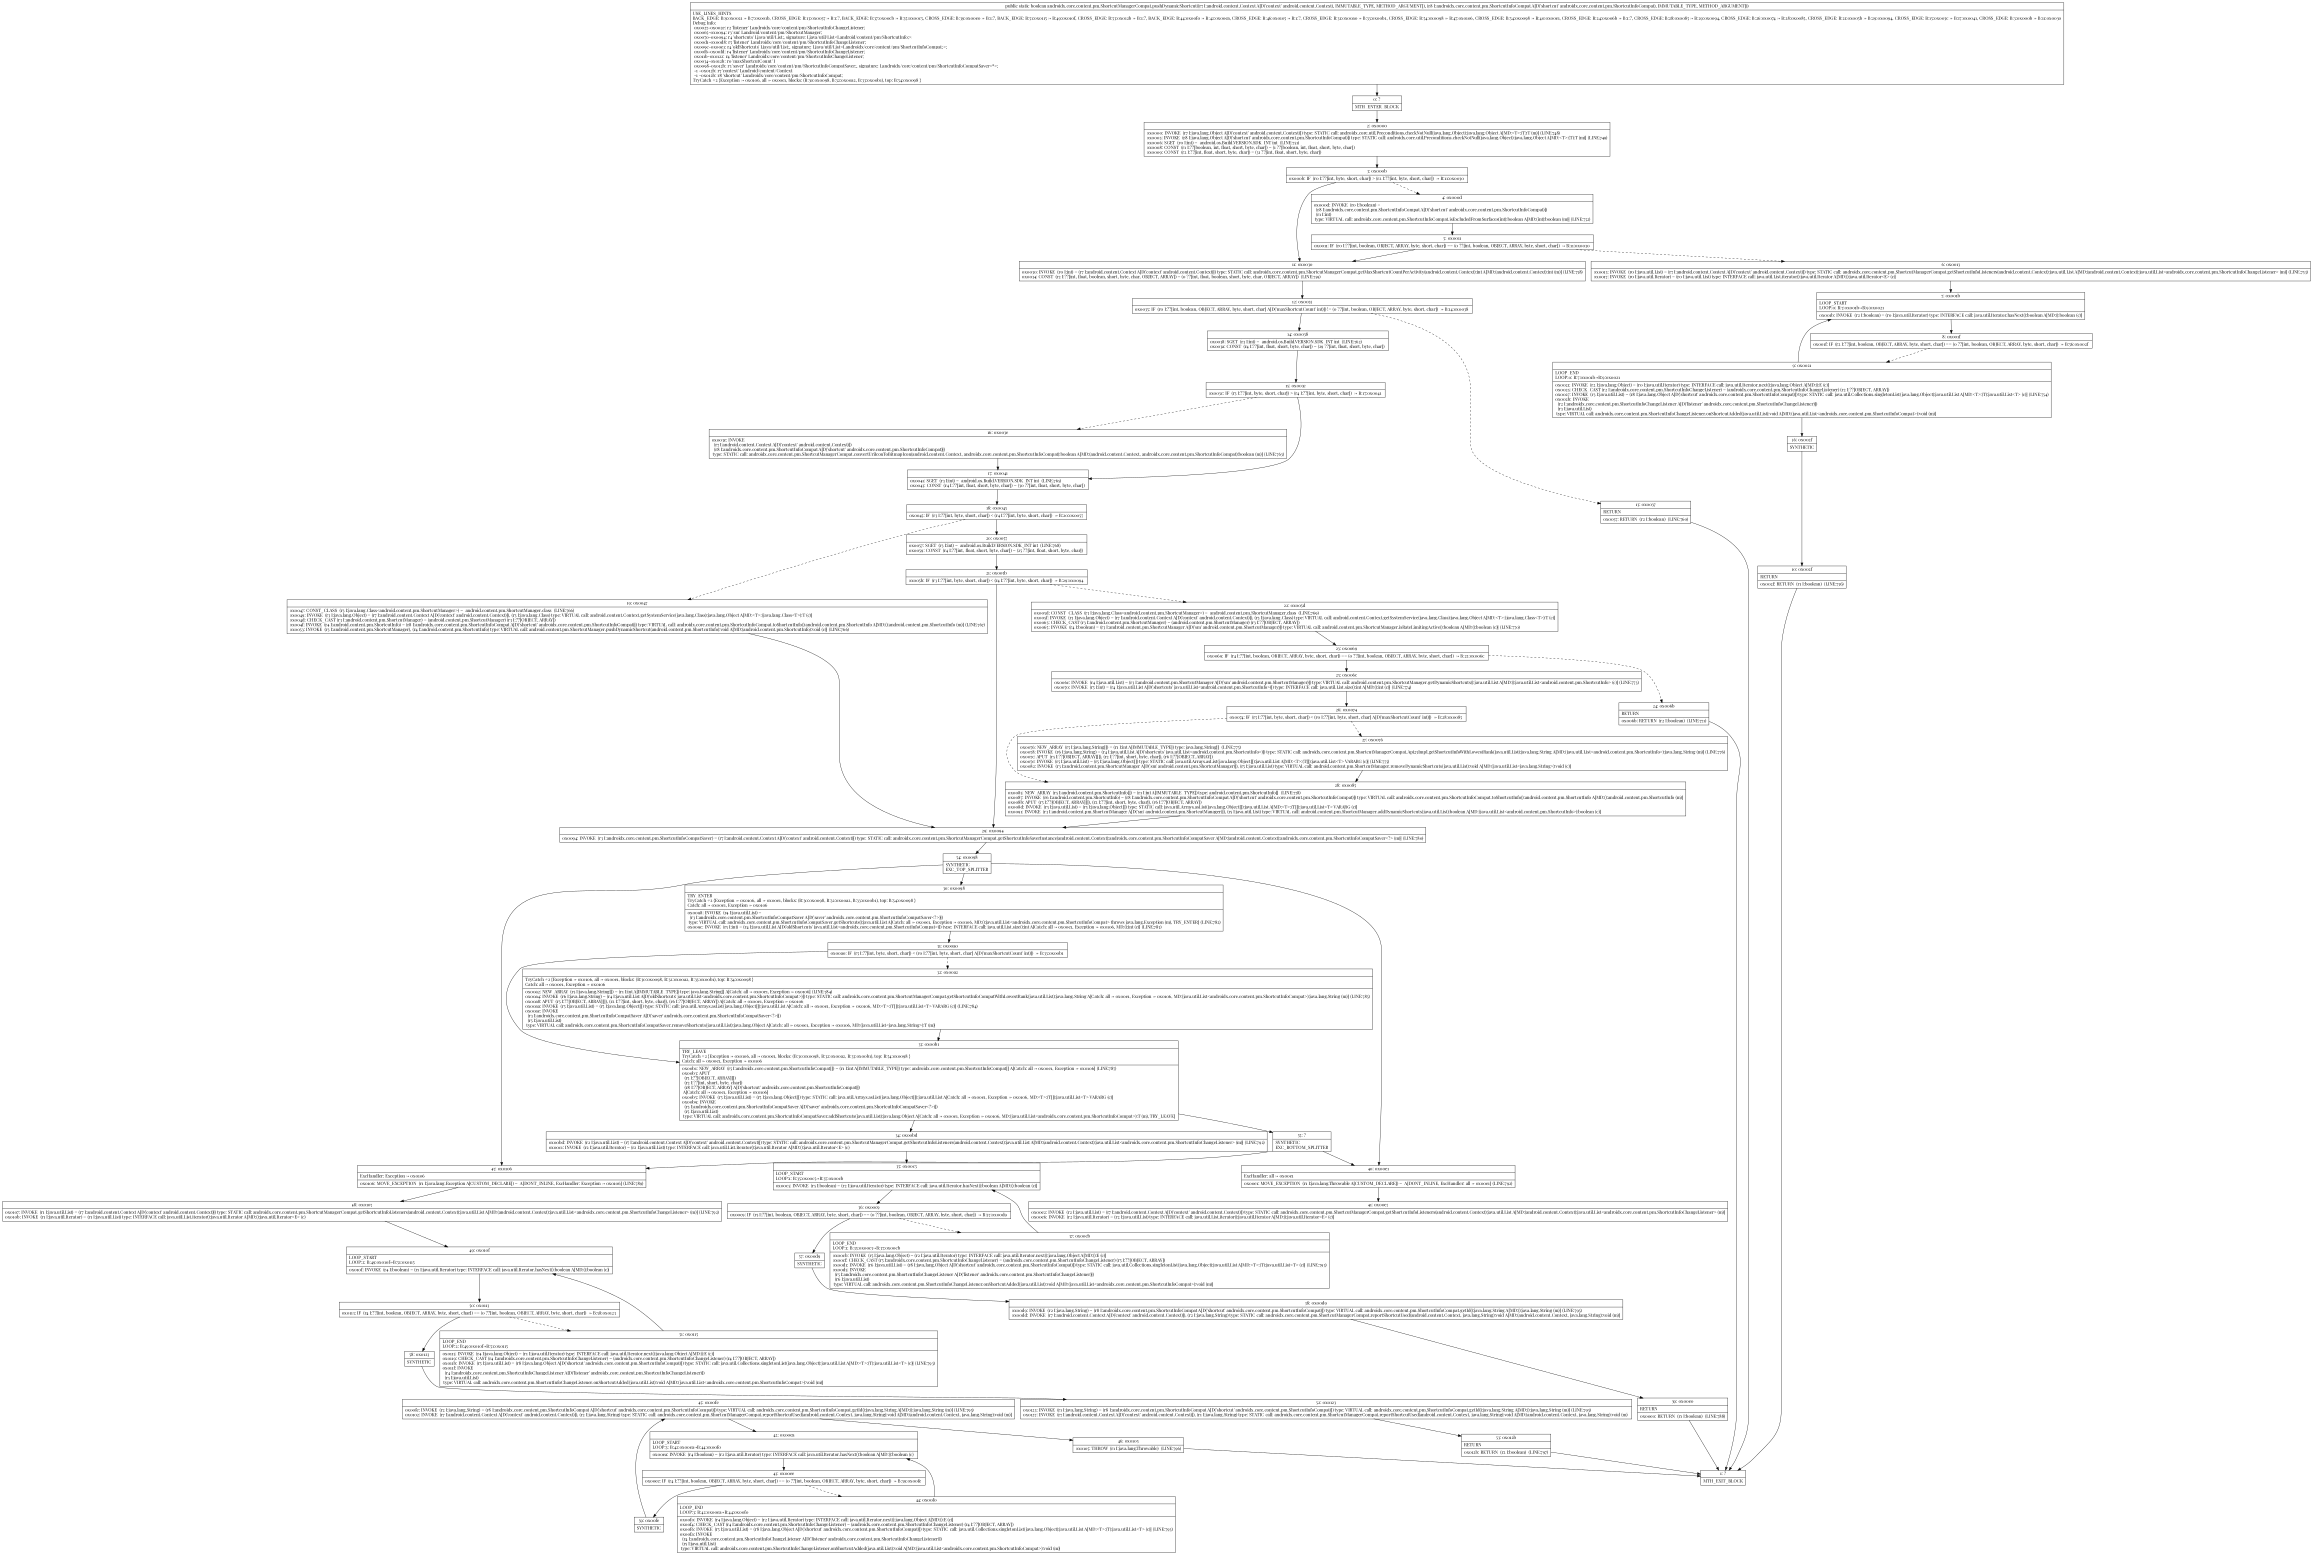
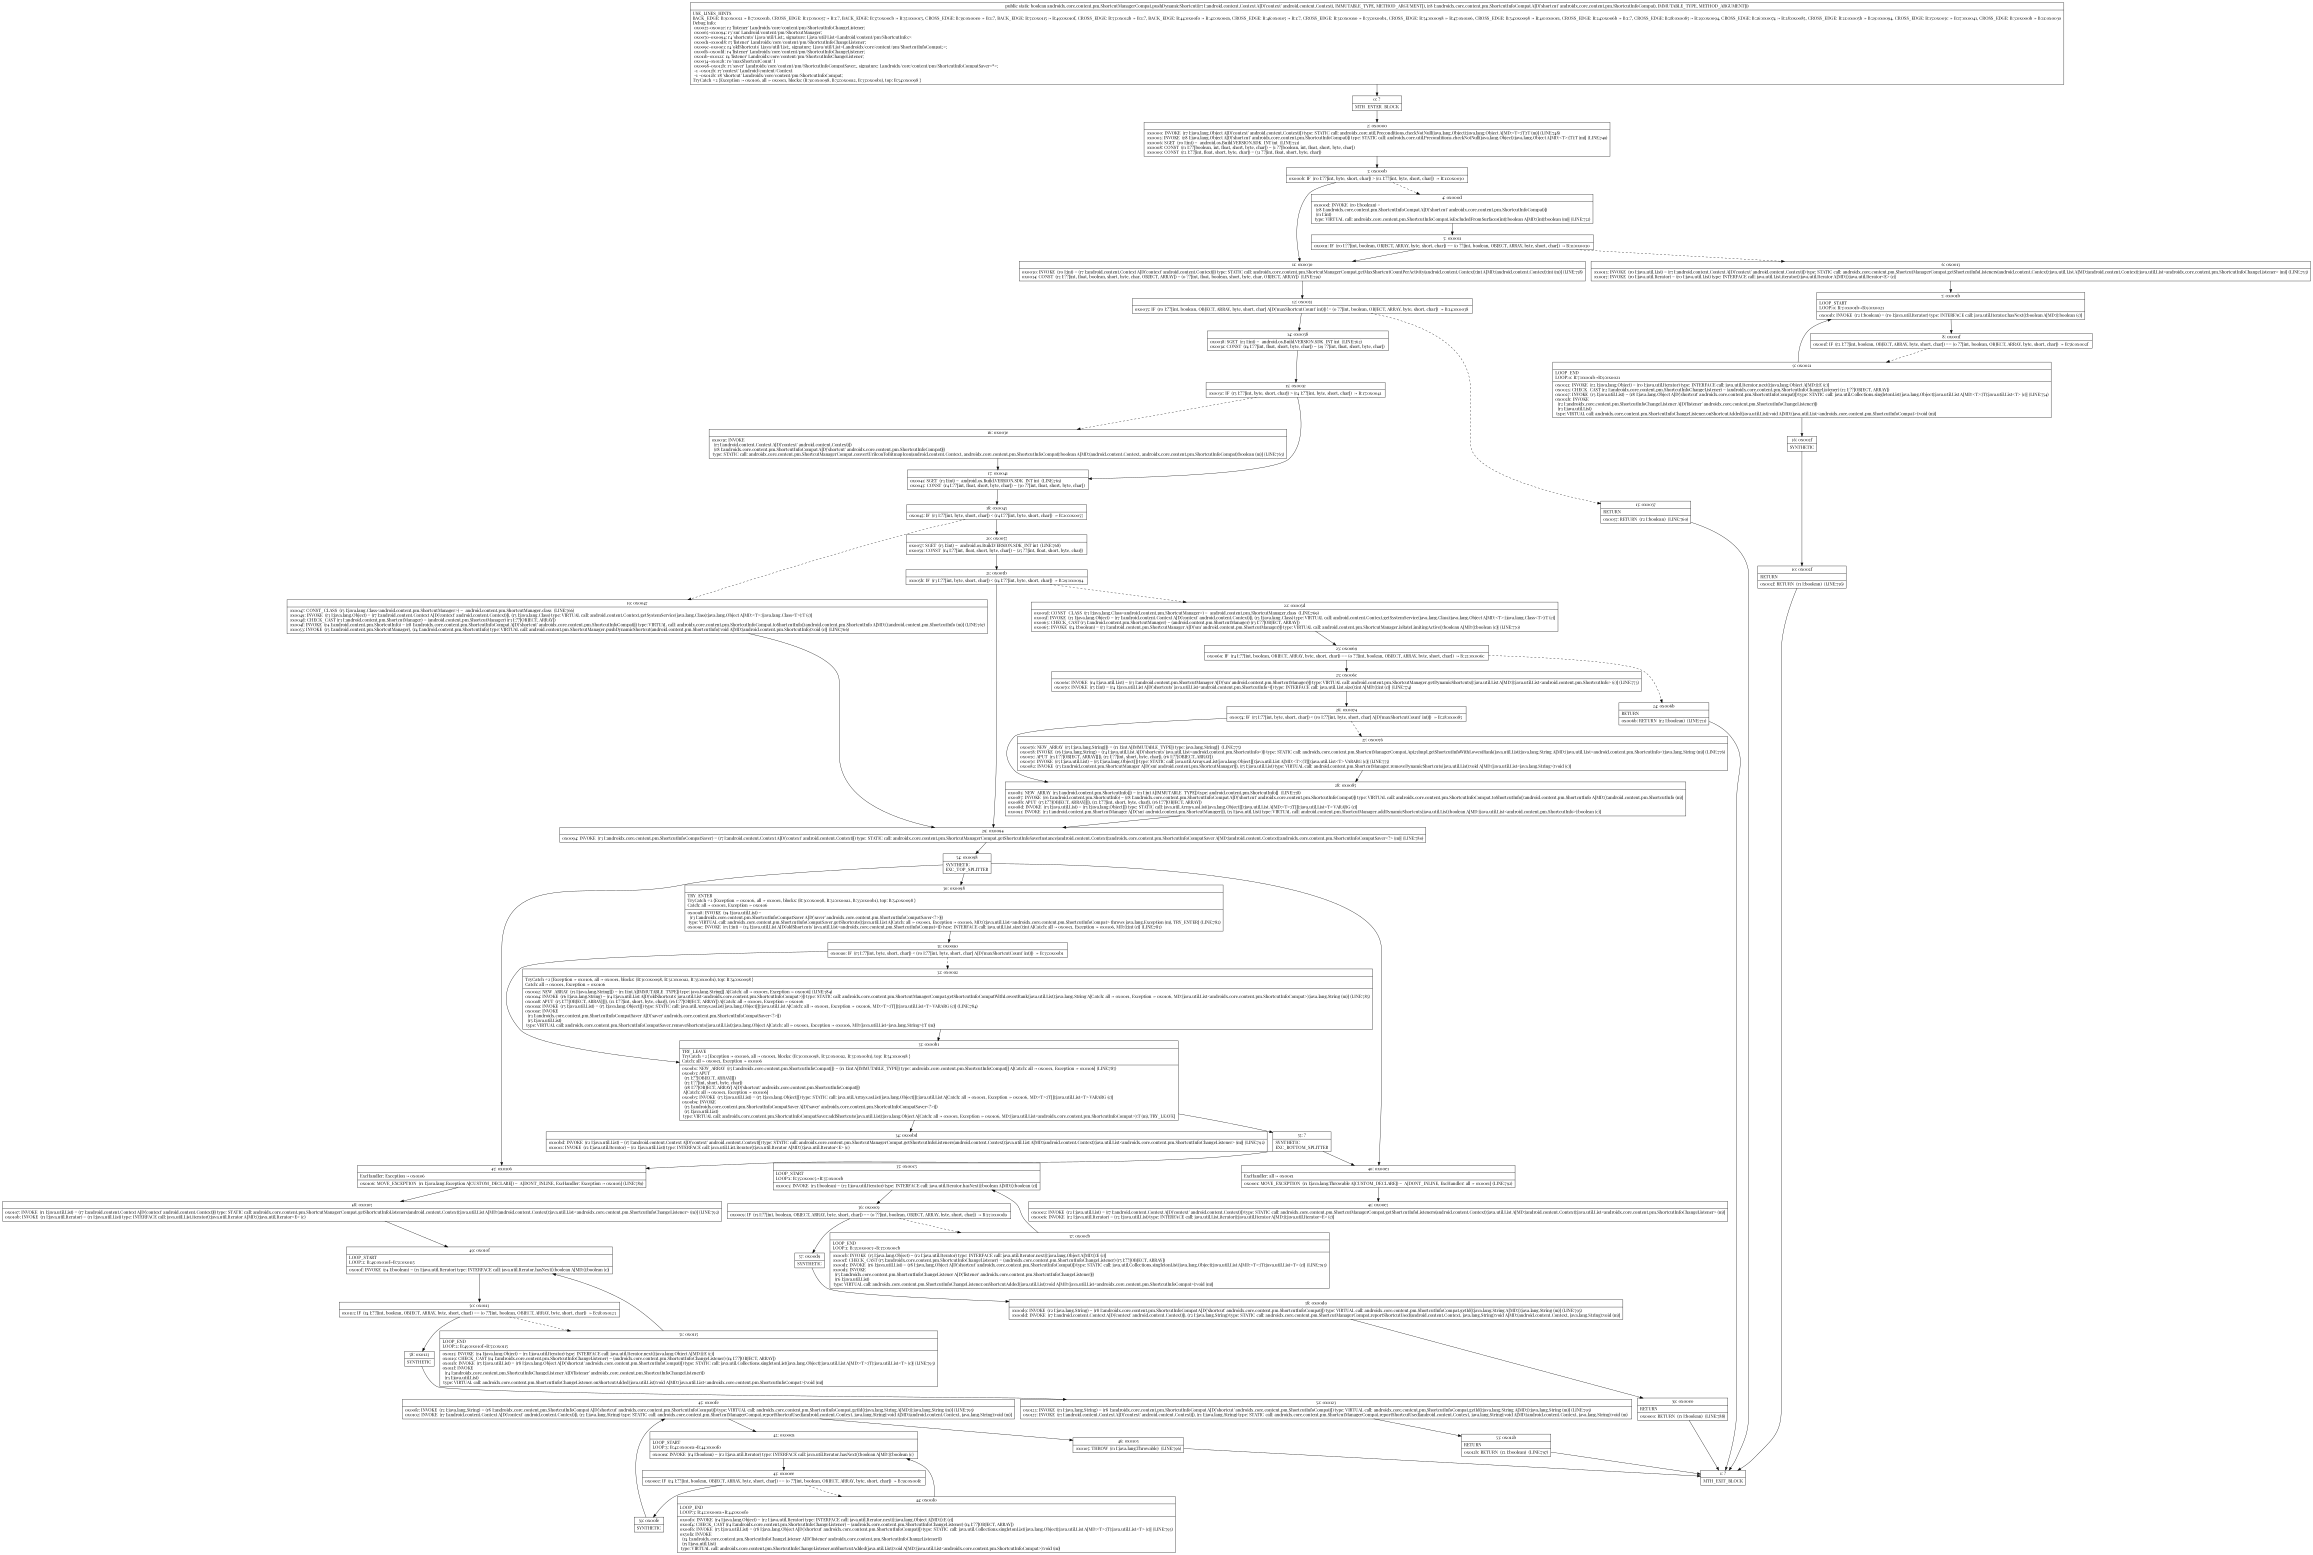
(1085, 726) -> (1085, 726)
(907, 1156) -> none
(697, 1534) -> (697, 1534)
